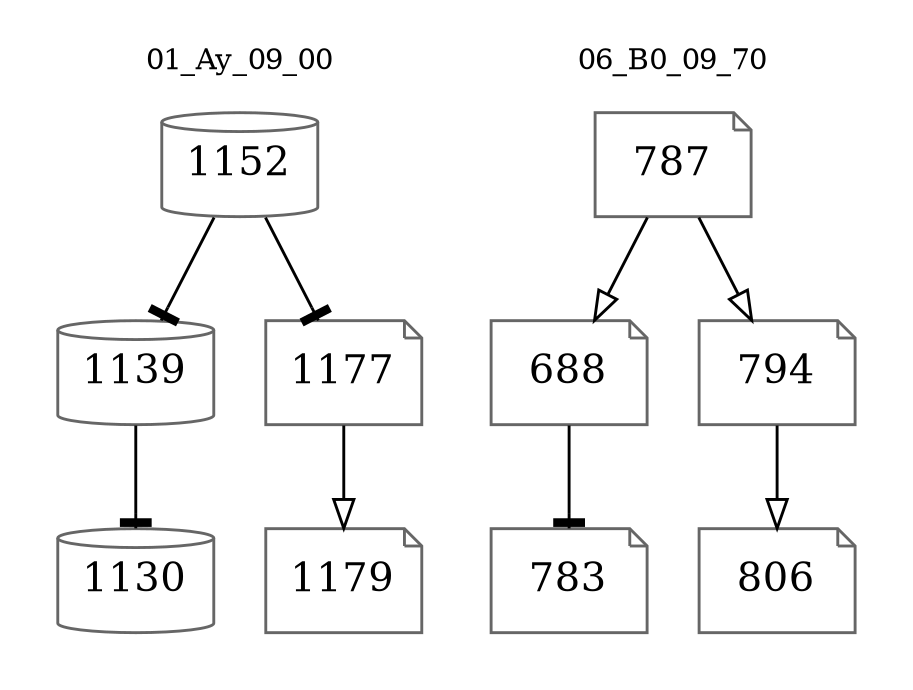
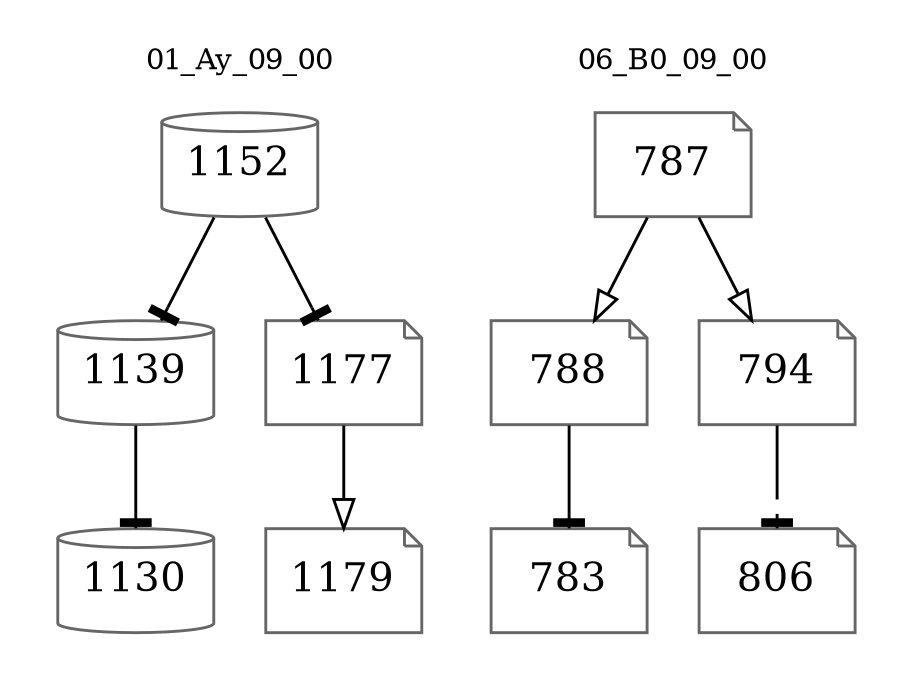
(673, 62) -> (673, 62)
(569, 373) -> (569, 373)
(777, 462) -> (777, 462)
